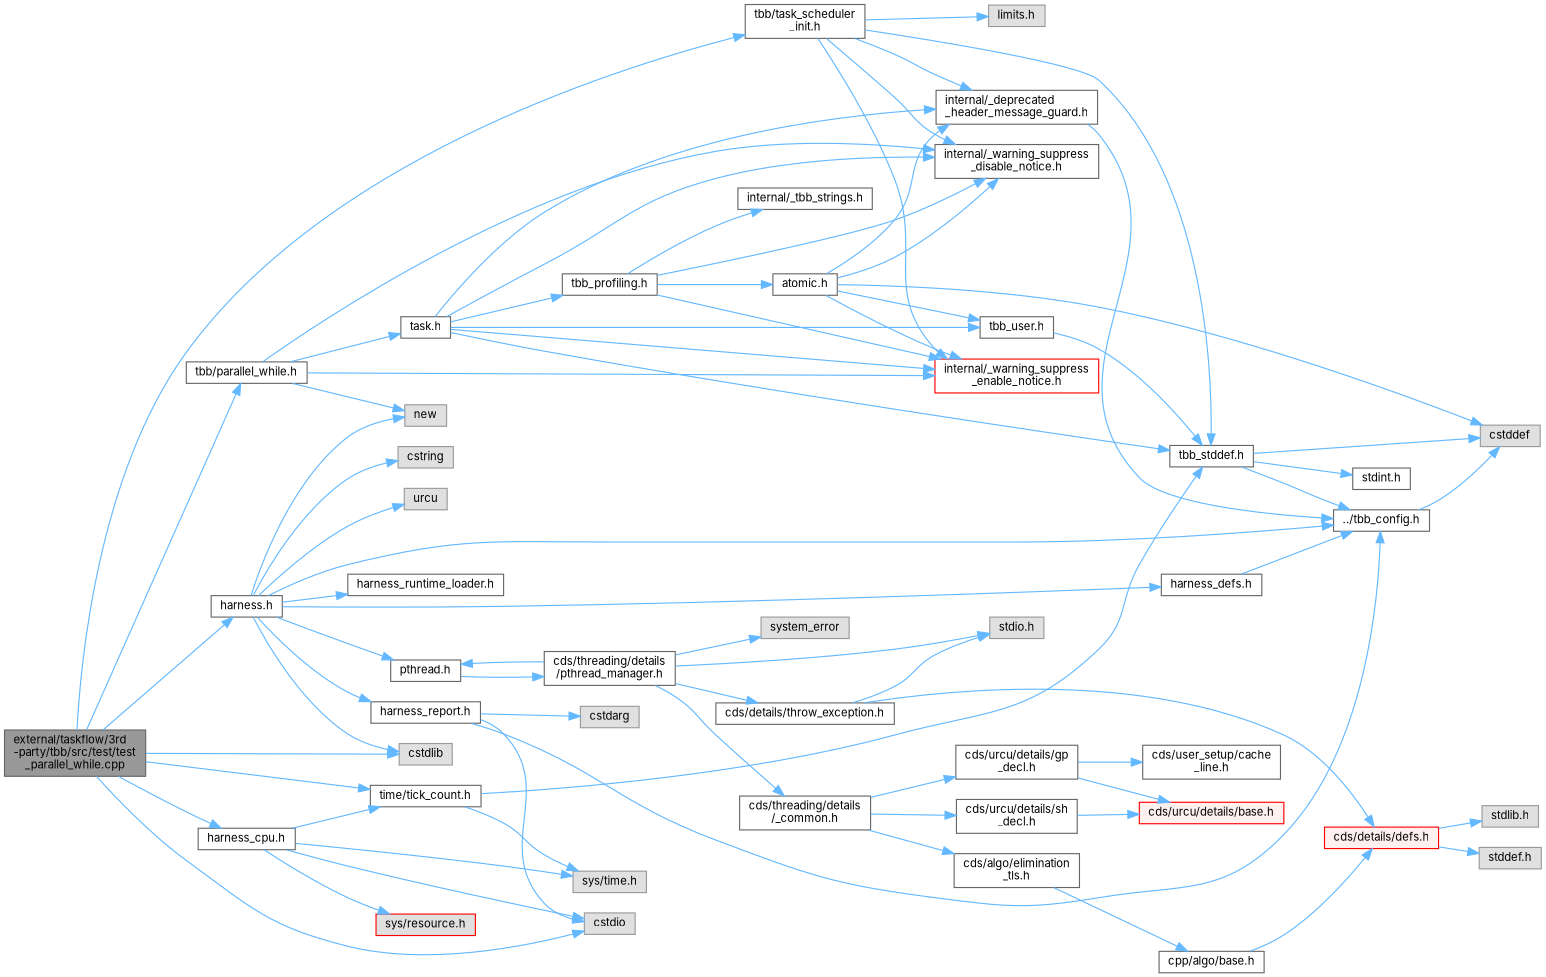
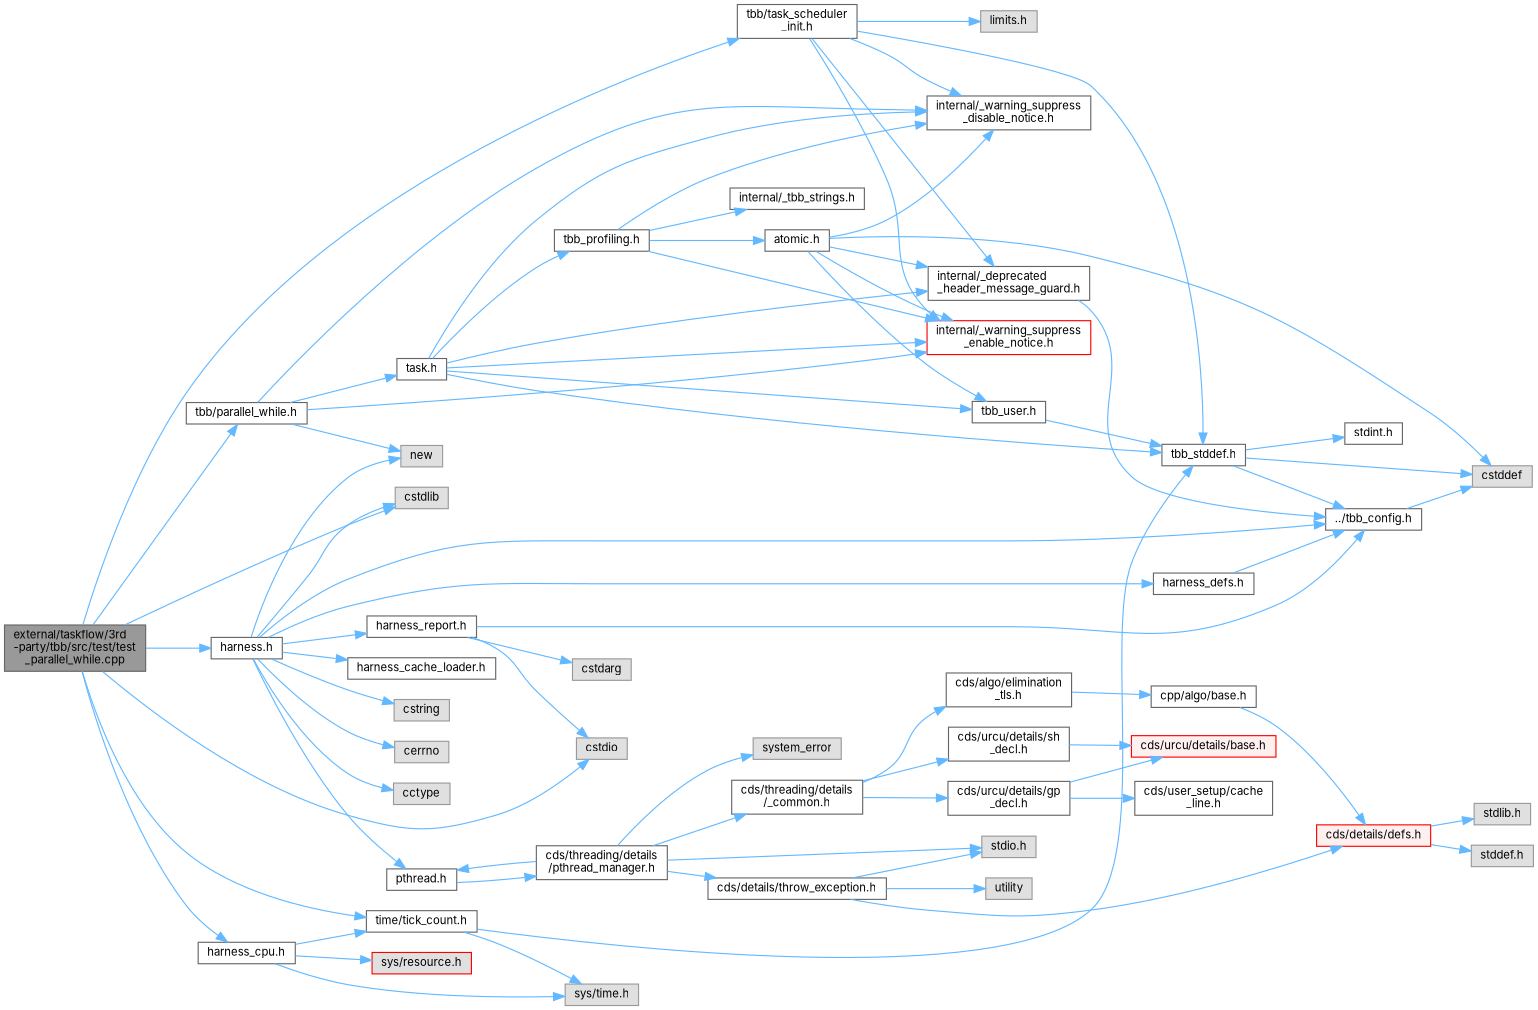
(426, 499) -> (422, 752)
(426, 585) -> (422, 668)
none -> (422, 794)
(429, 885) -> none
none -> (1009, 889)
